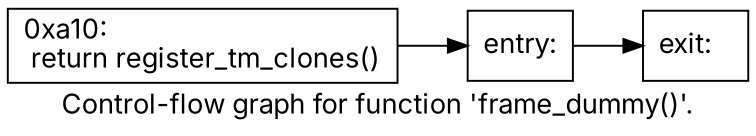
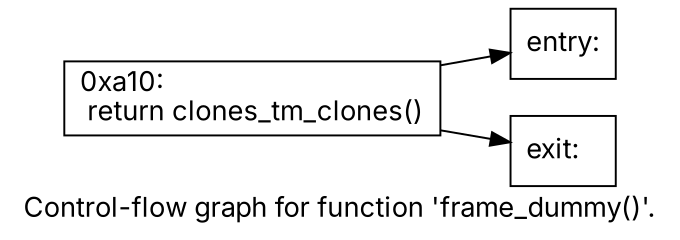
(598, 46) -> (466, 135)
(203, 59) -> (252, 112)
